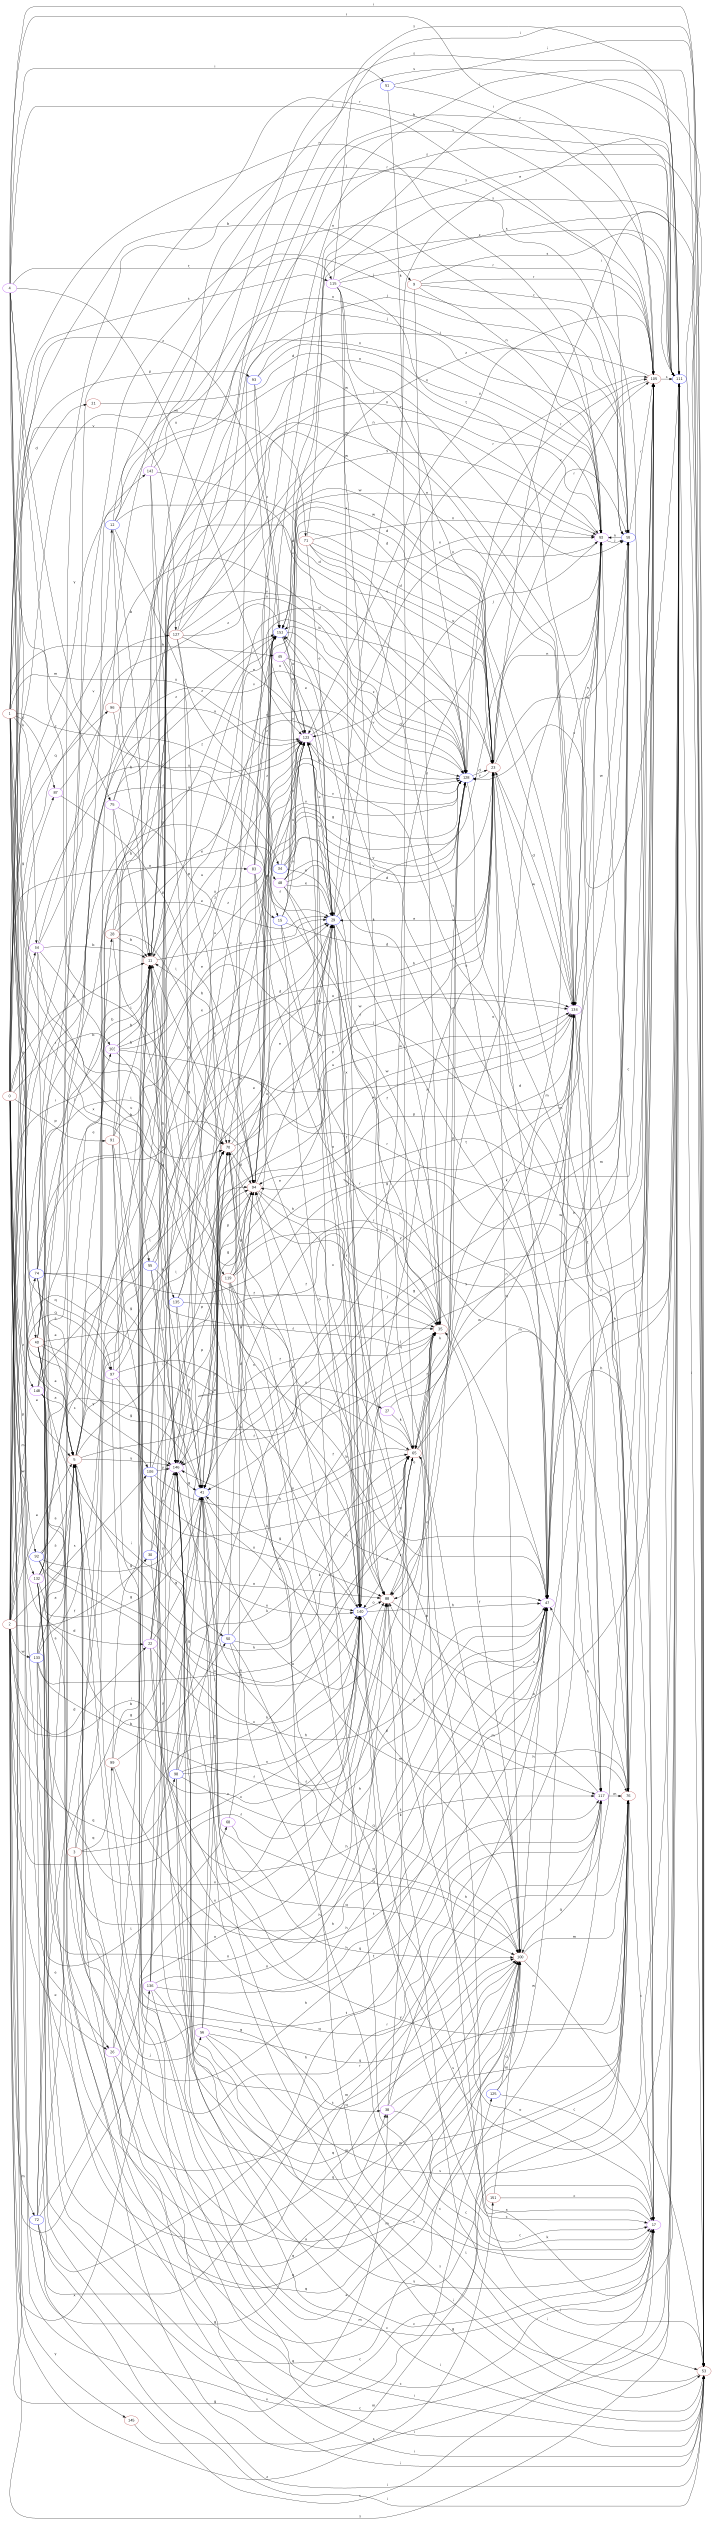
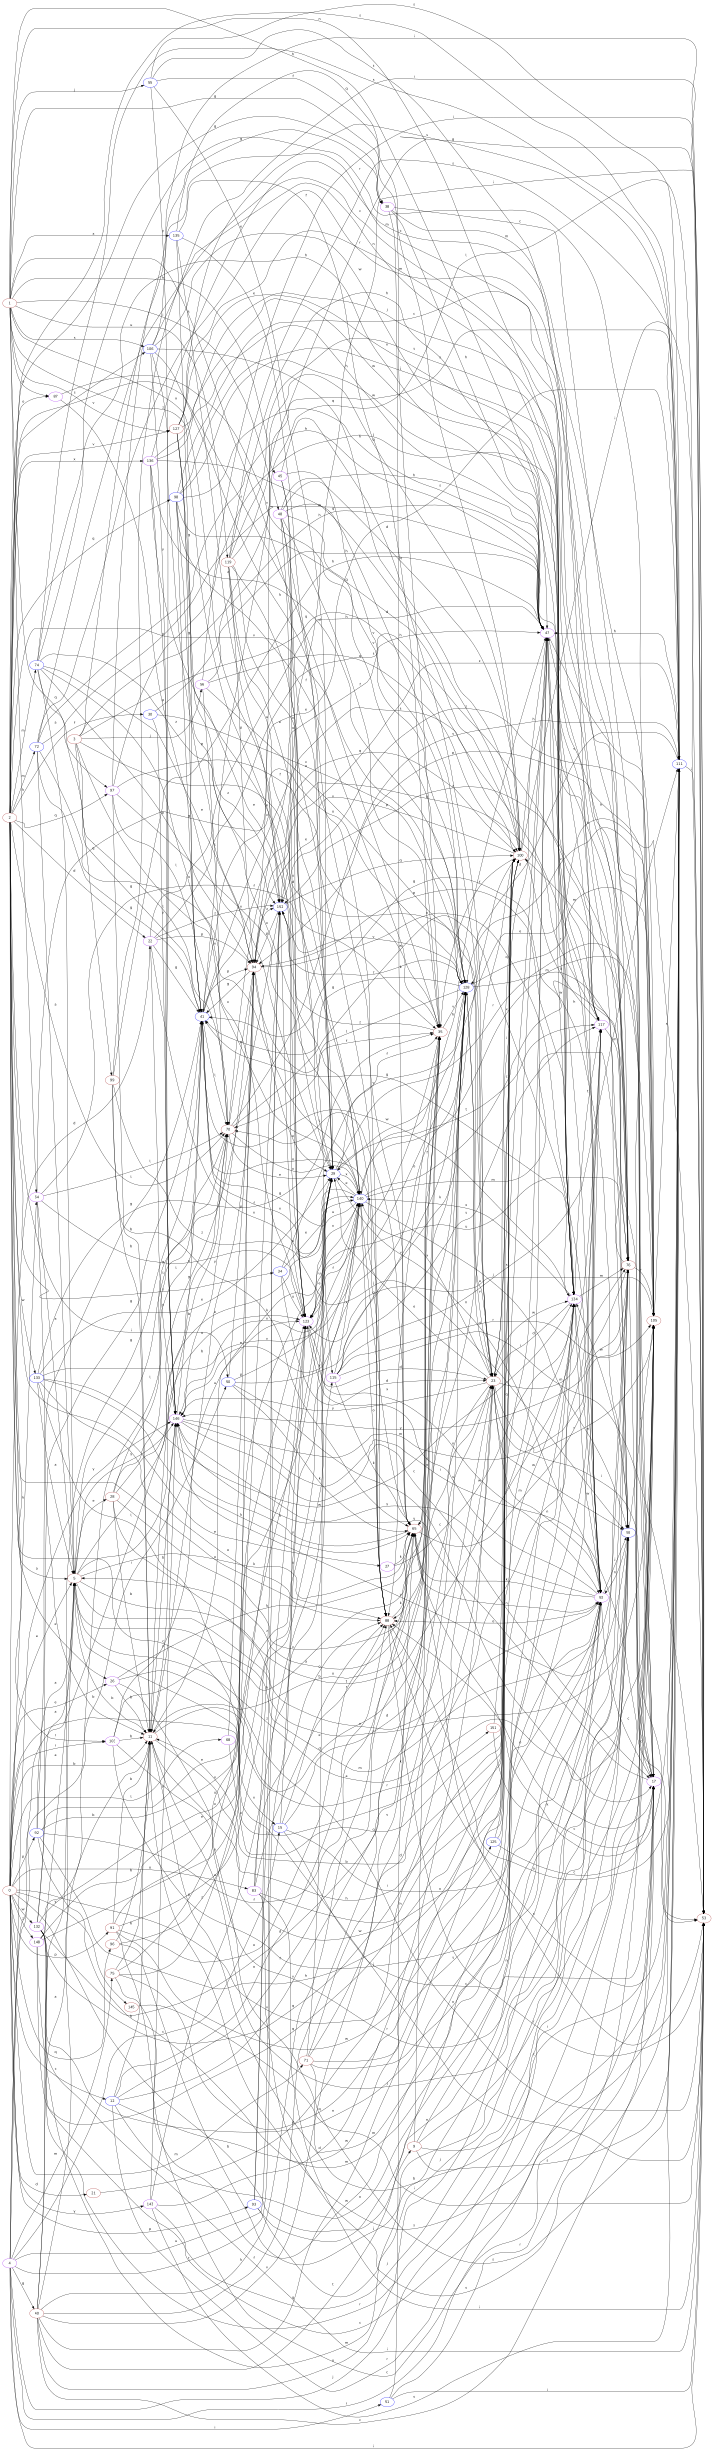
(78, 424) -> (551, 510)
(112, 805) -> (112, 1973)
